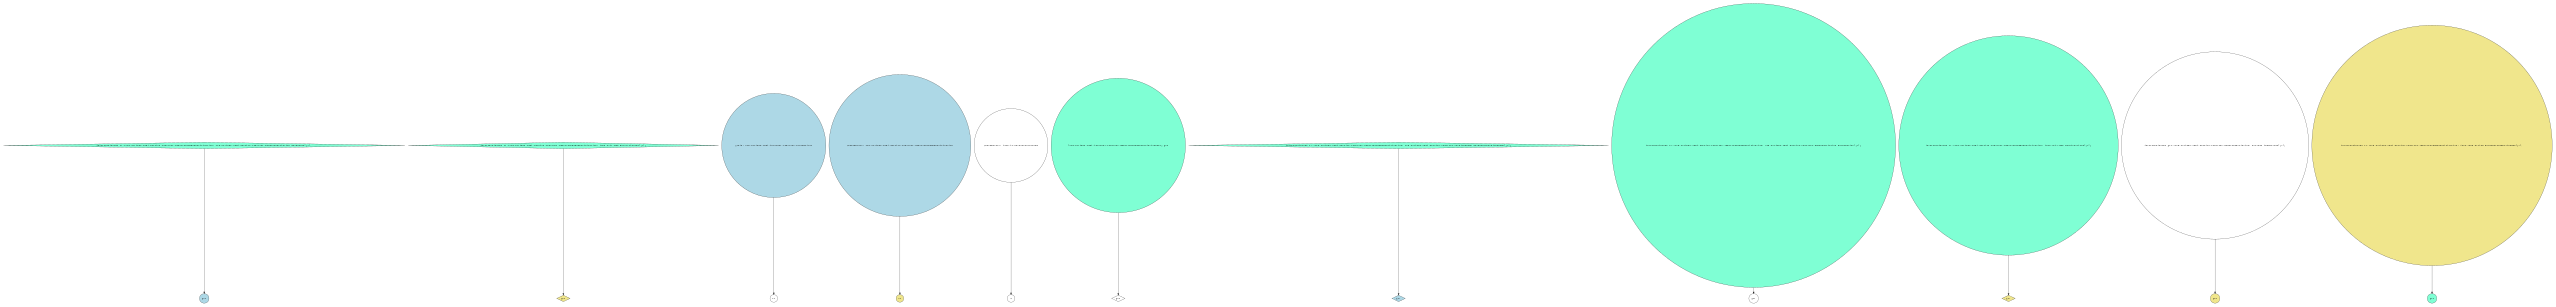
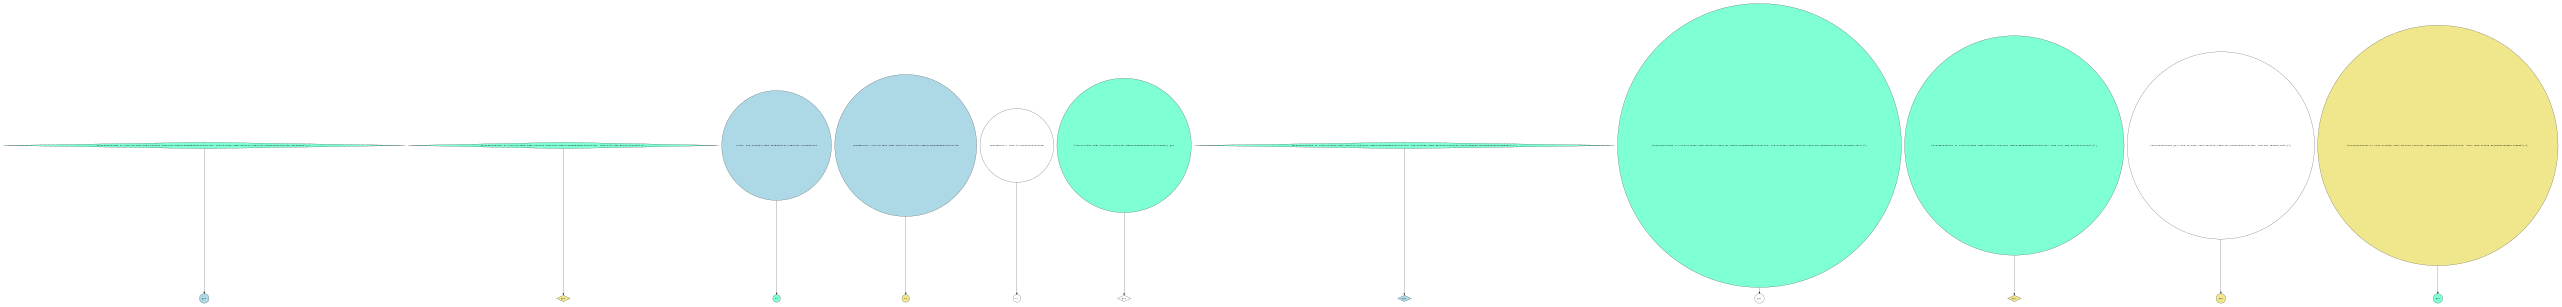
(774, 145) -> (777, 145)
(774, 298) -> (777, 298)
